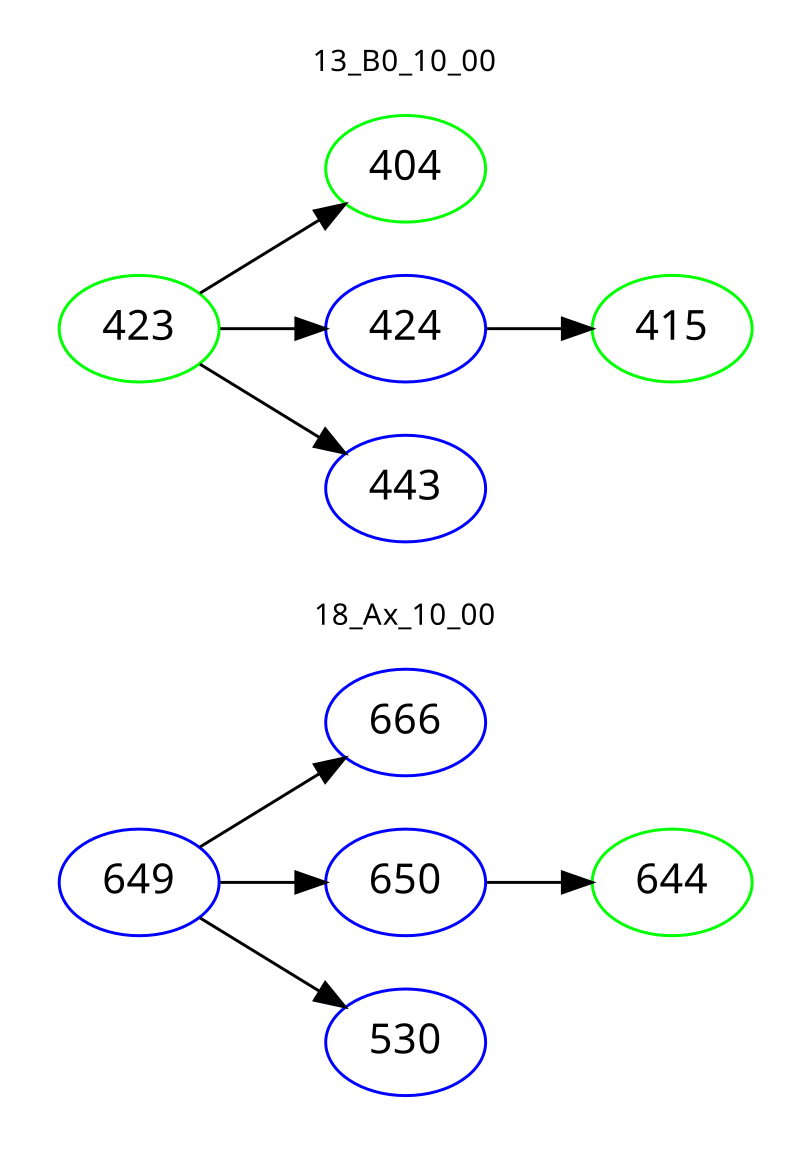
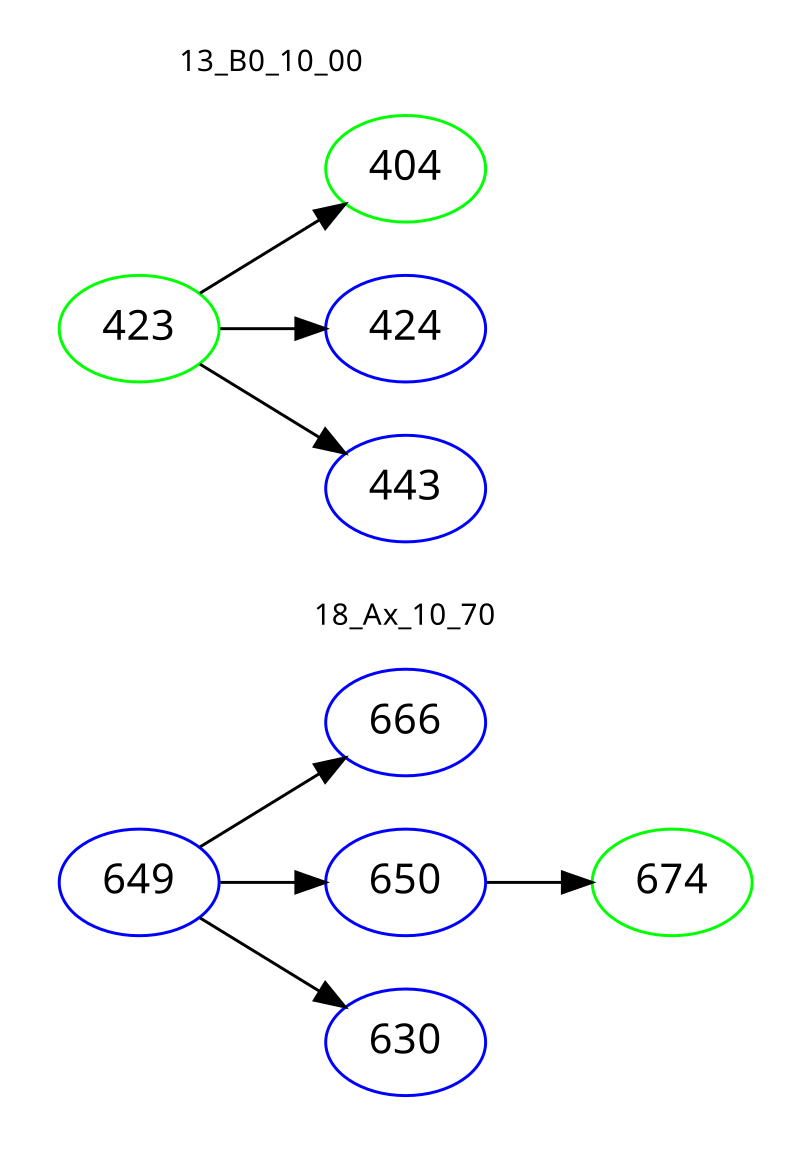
(672, 329) -> none
(406, 617) -> (406, 617)
(672, 882) -> (672, 882)
(406, 1042) -> (406, 1042)
